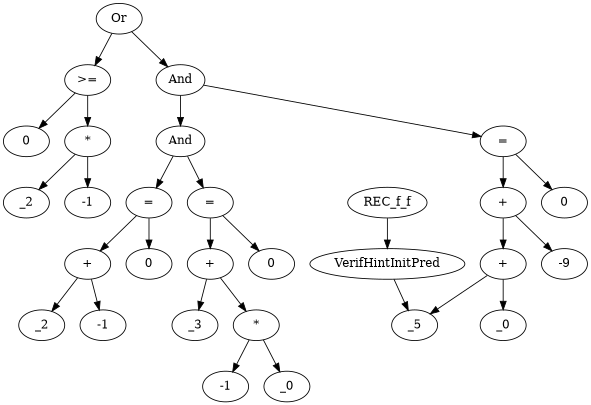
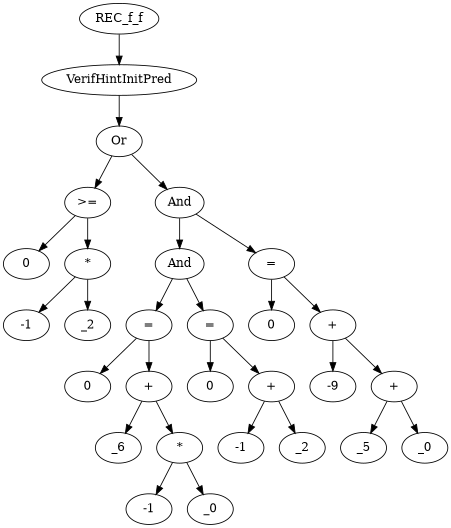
(399, 291) -> (119, 107)
(195, 325) -> (118, 448)
